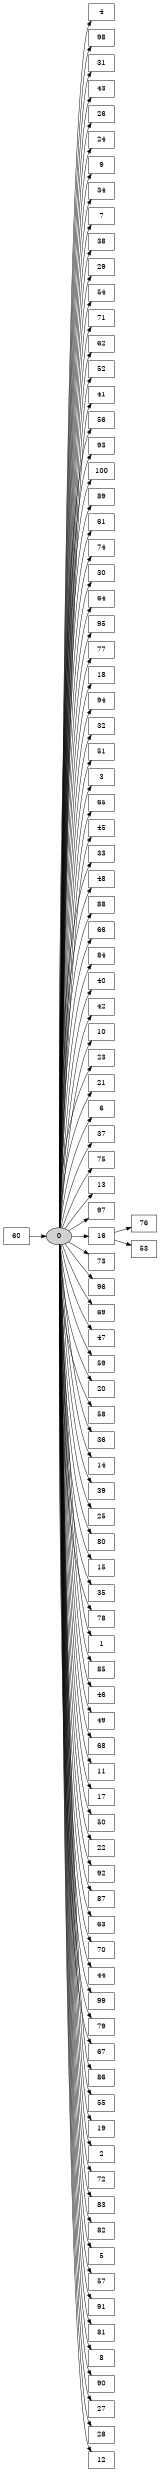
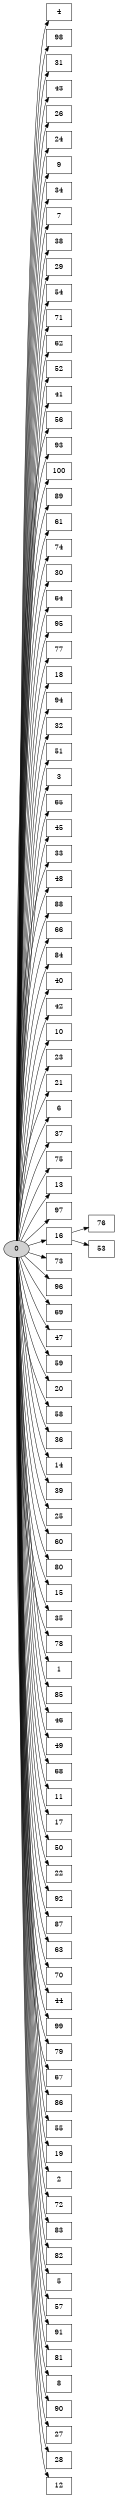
(35, 1236) -> (29, 1449)
